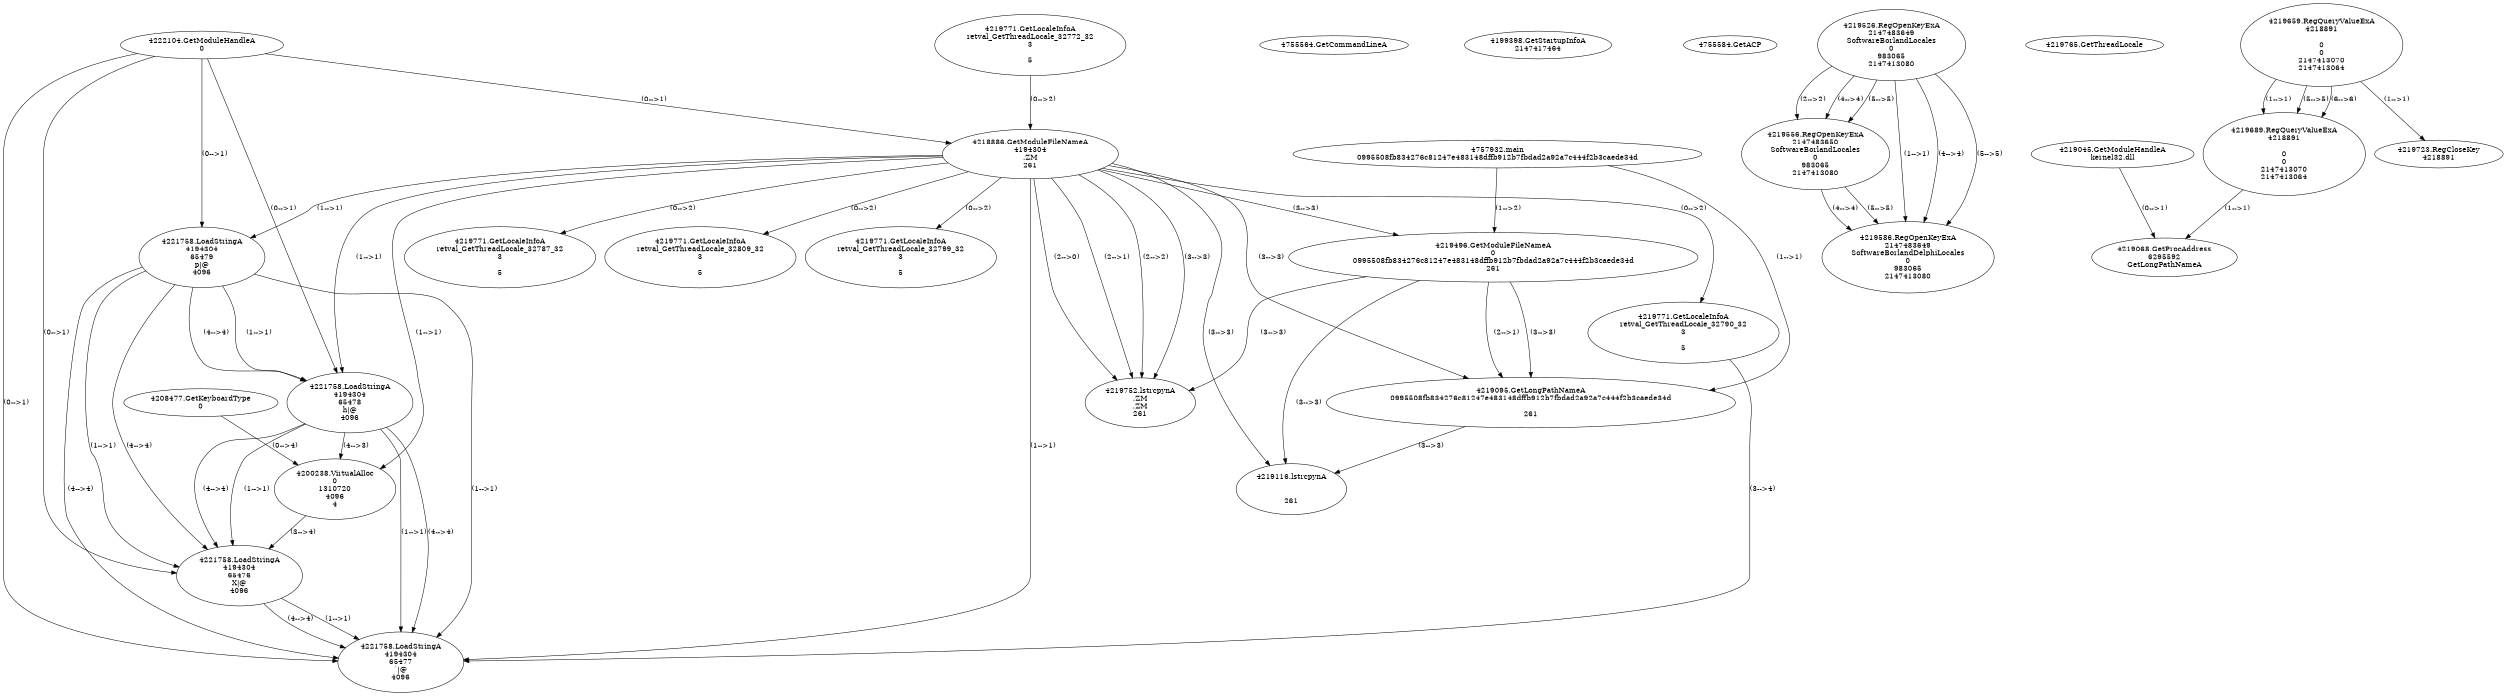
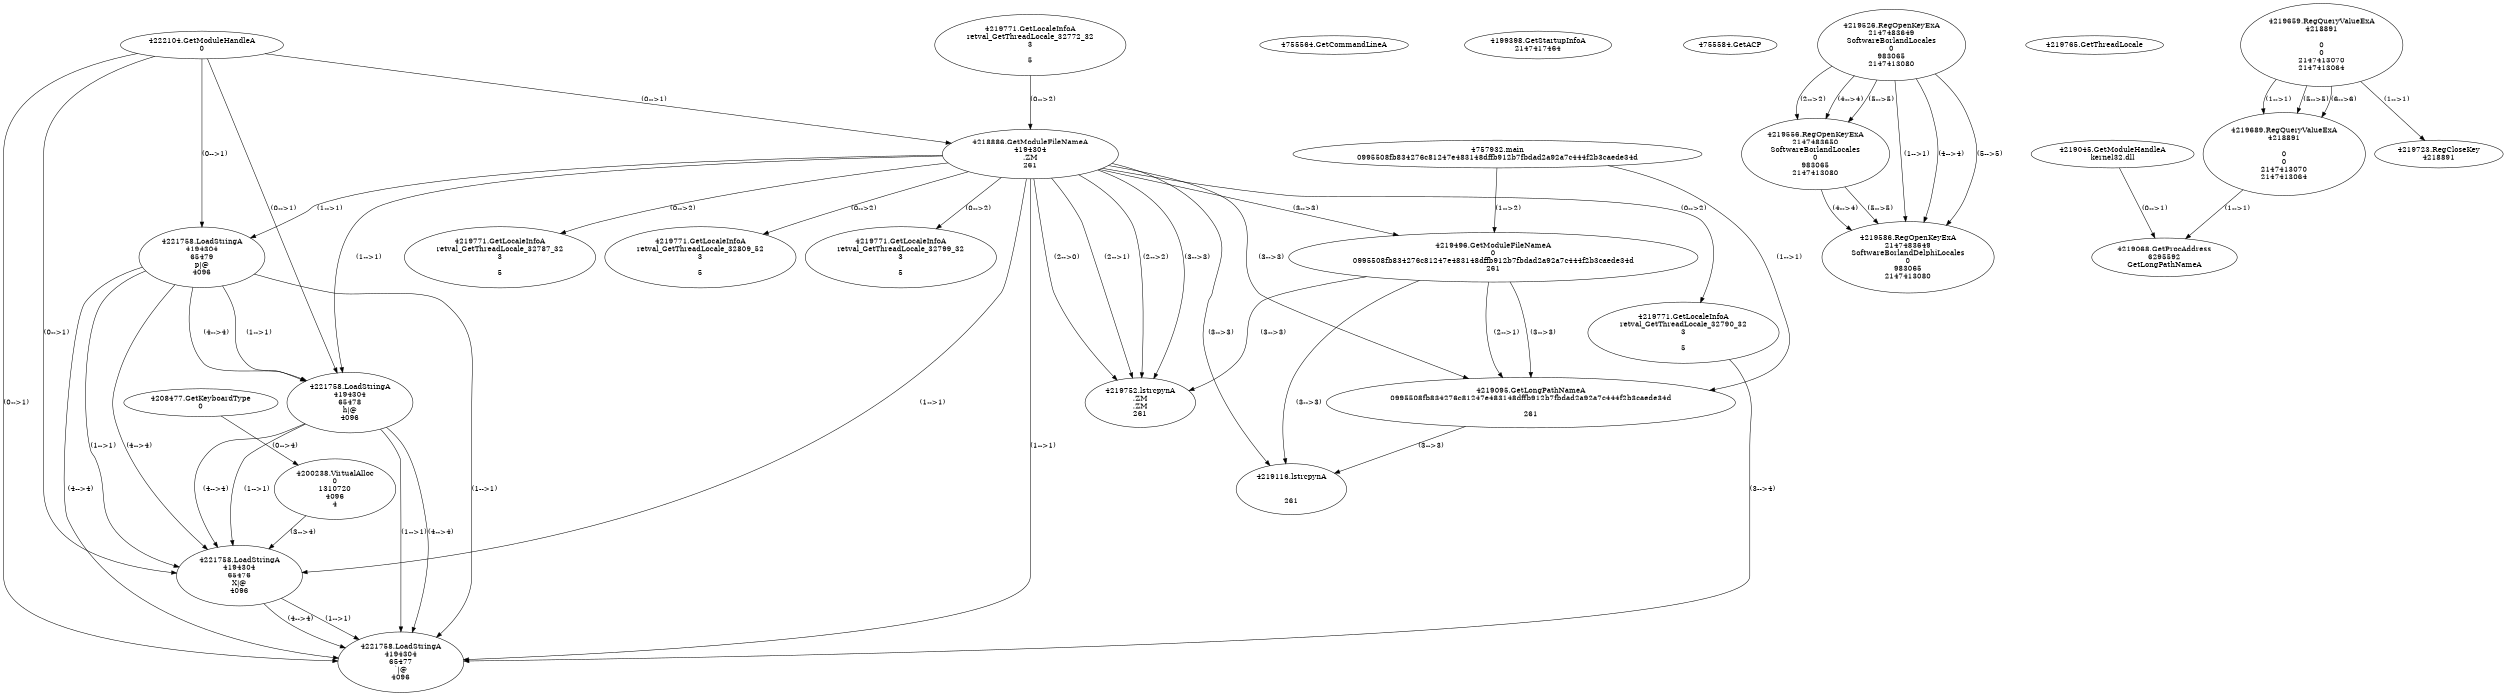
(537, 187) -> (737, 477)
(700, 257) -> (700, 257)
(343, 443) -> none
